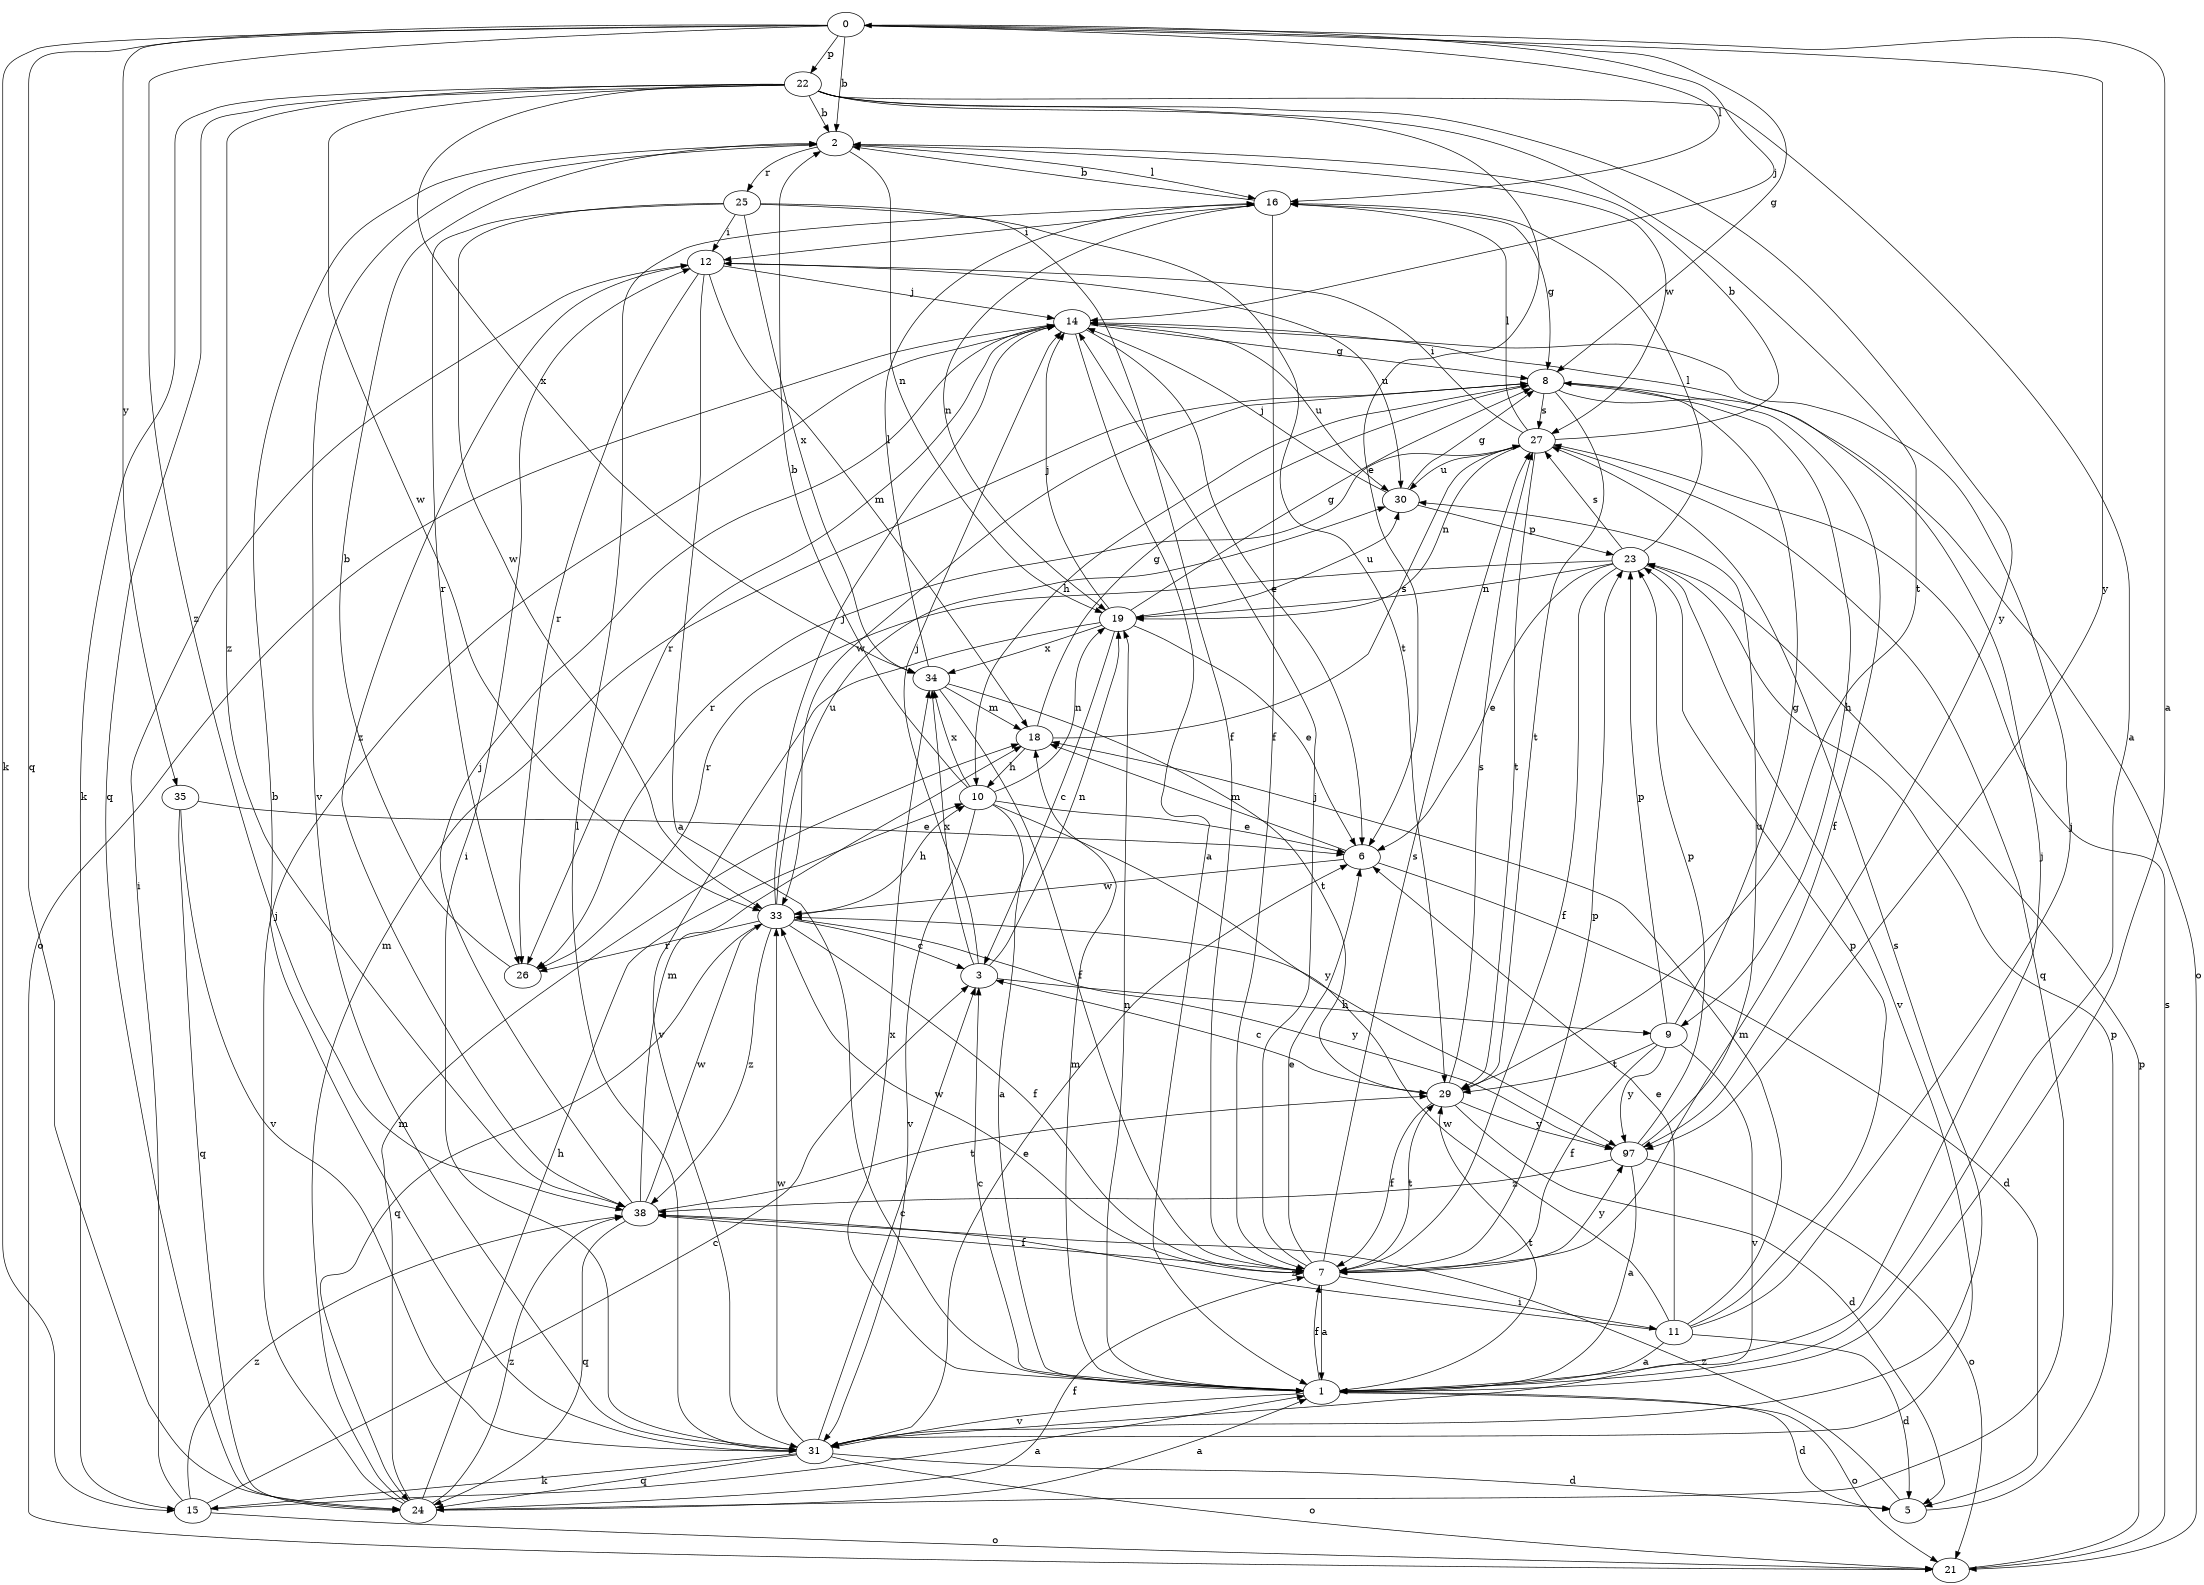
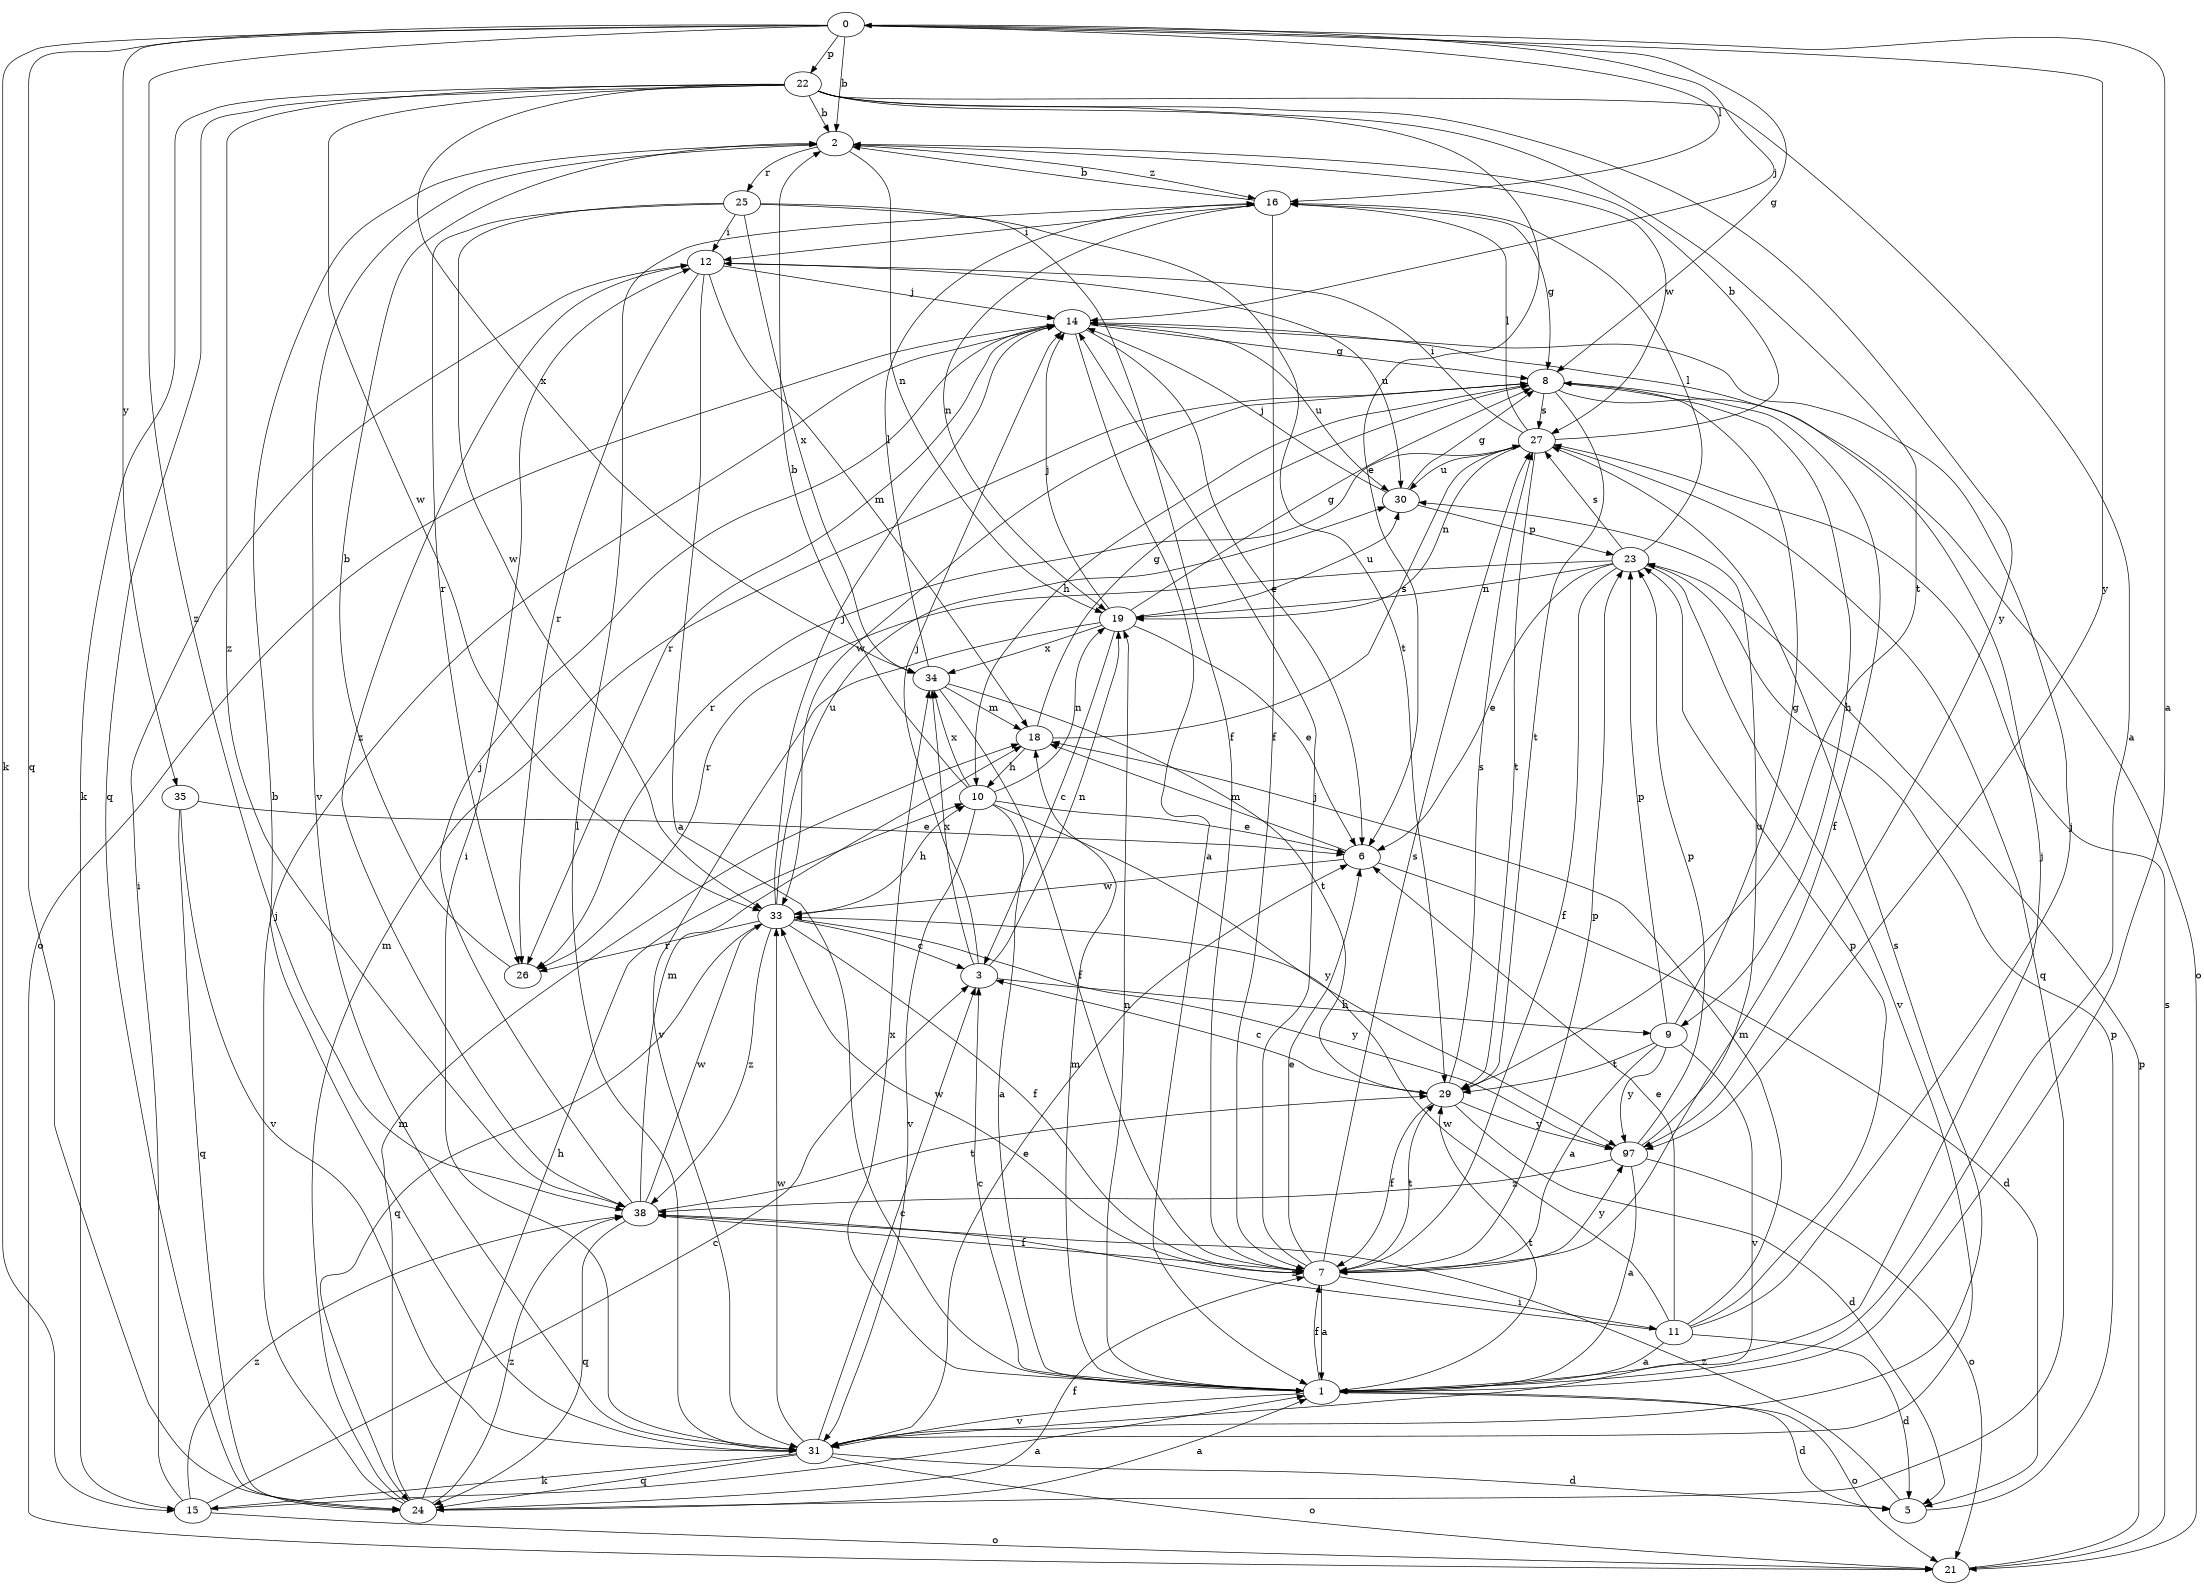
(1152, 173) -> (1152, 173)
(1572, 1154) -> (1572, 1154)
